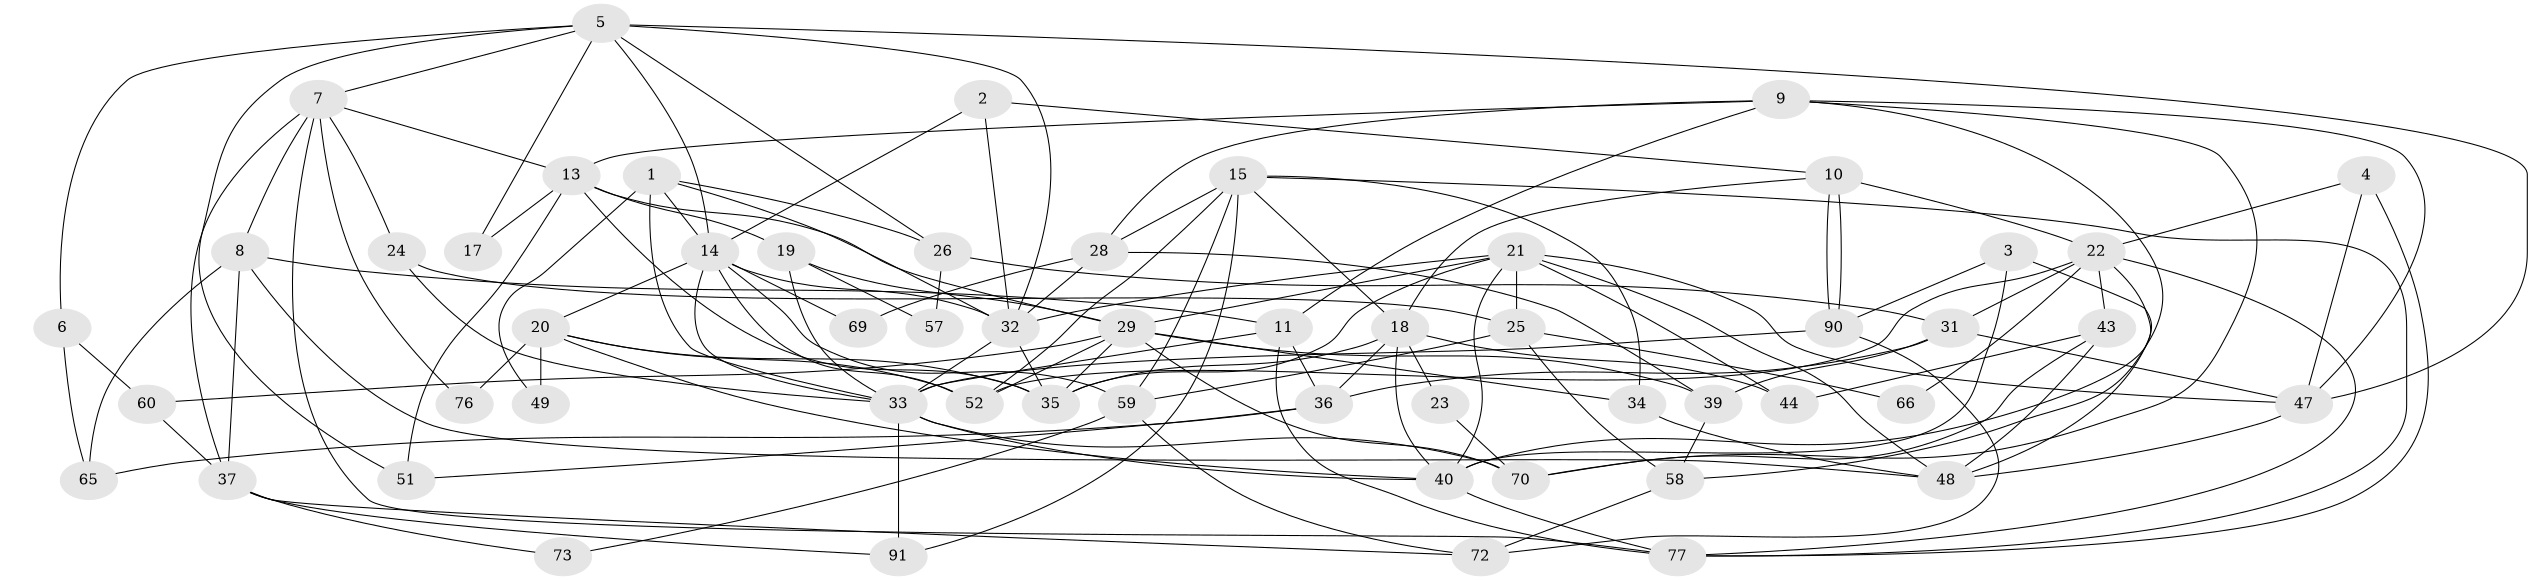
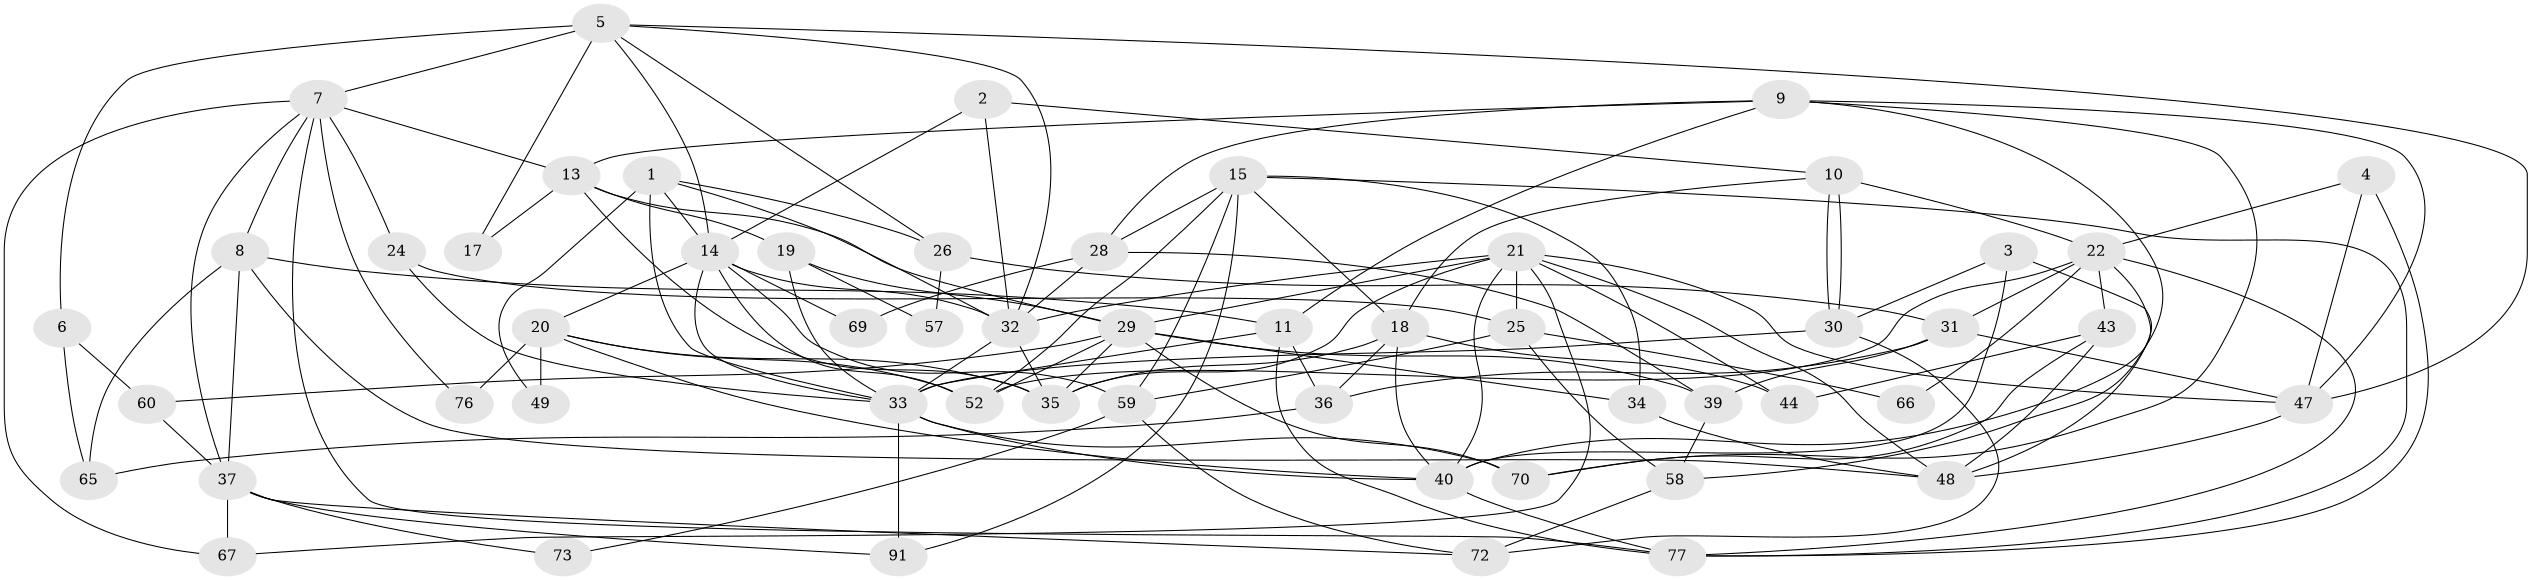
(1834, 328) -> (1834, 328)
(1440, 404) -> none
(406, 480) -> none
none -> (228, 557)
